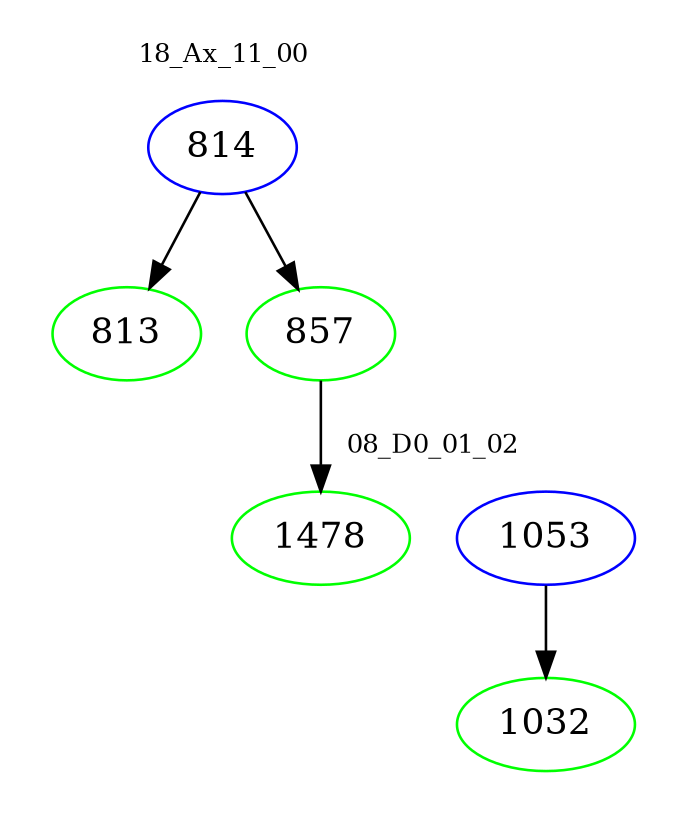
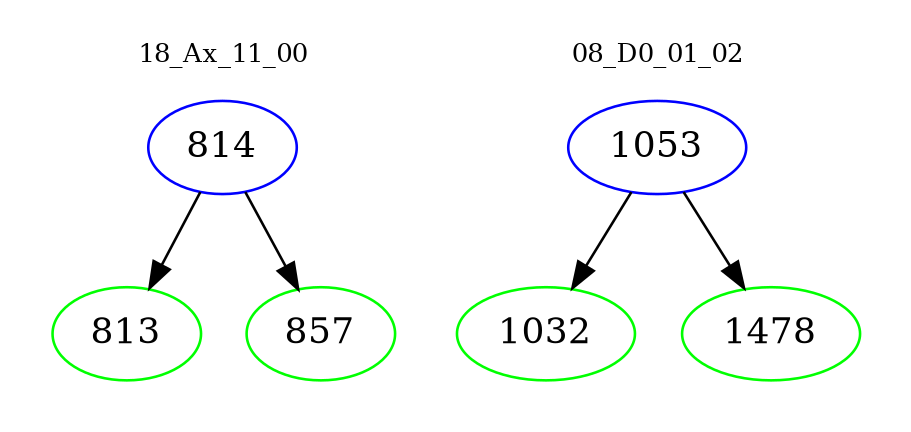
(321, 438) -> (707, 229)
